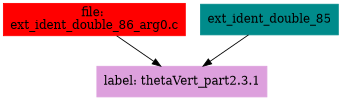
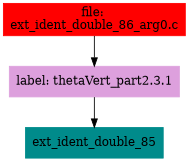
(229, 48) -> (94, 108)
